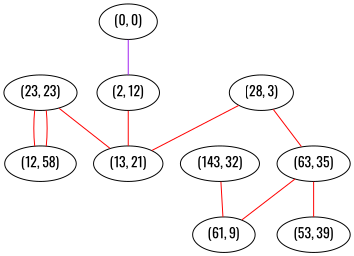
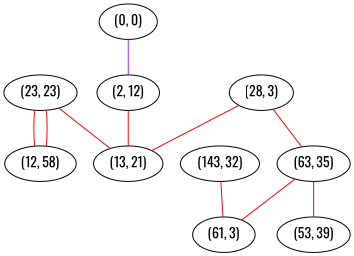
(224, 235) -> (224, 235)
